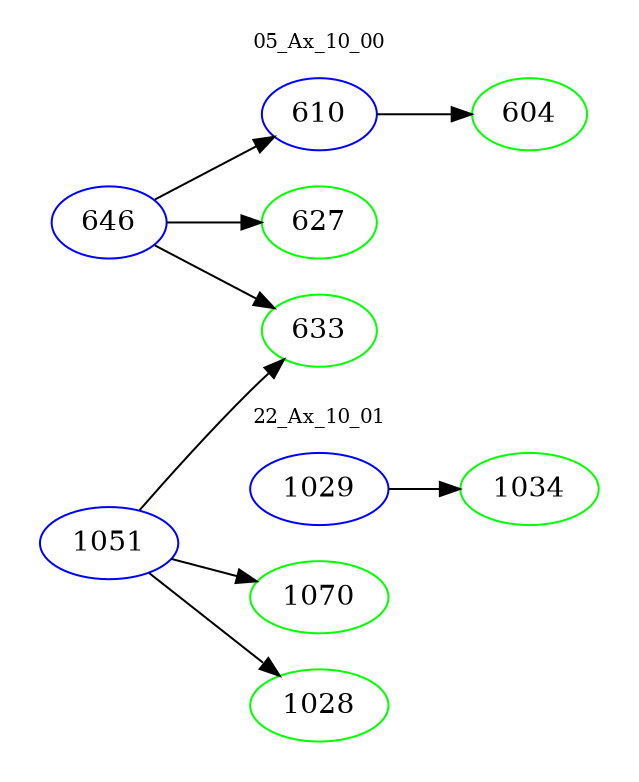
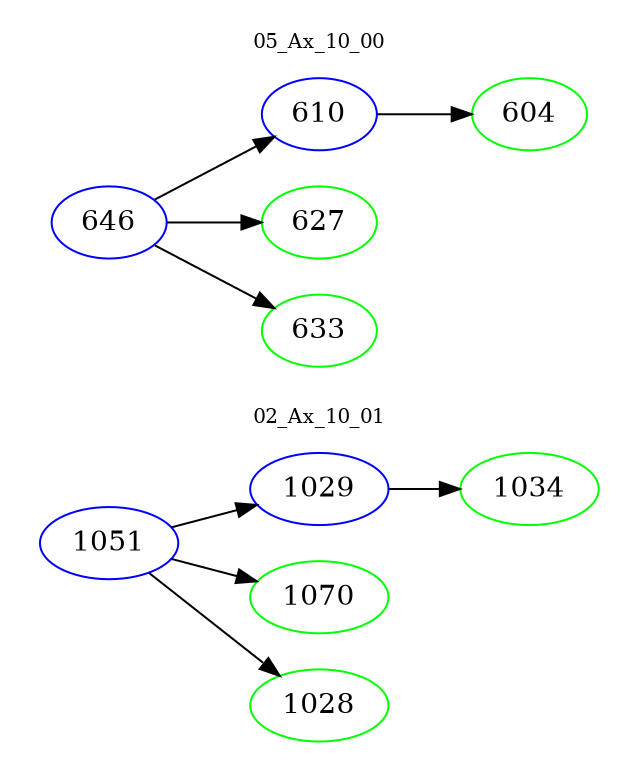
(319, 418) -> (319, 418)
(203, 440) -> (204, 519)
